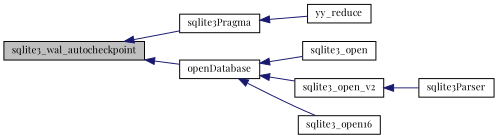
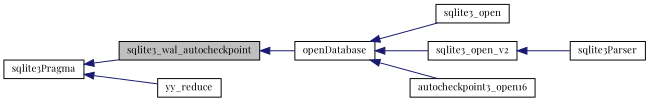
(157, 35) -> (106, 61)
(339, 125) -> (473, 88)
